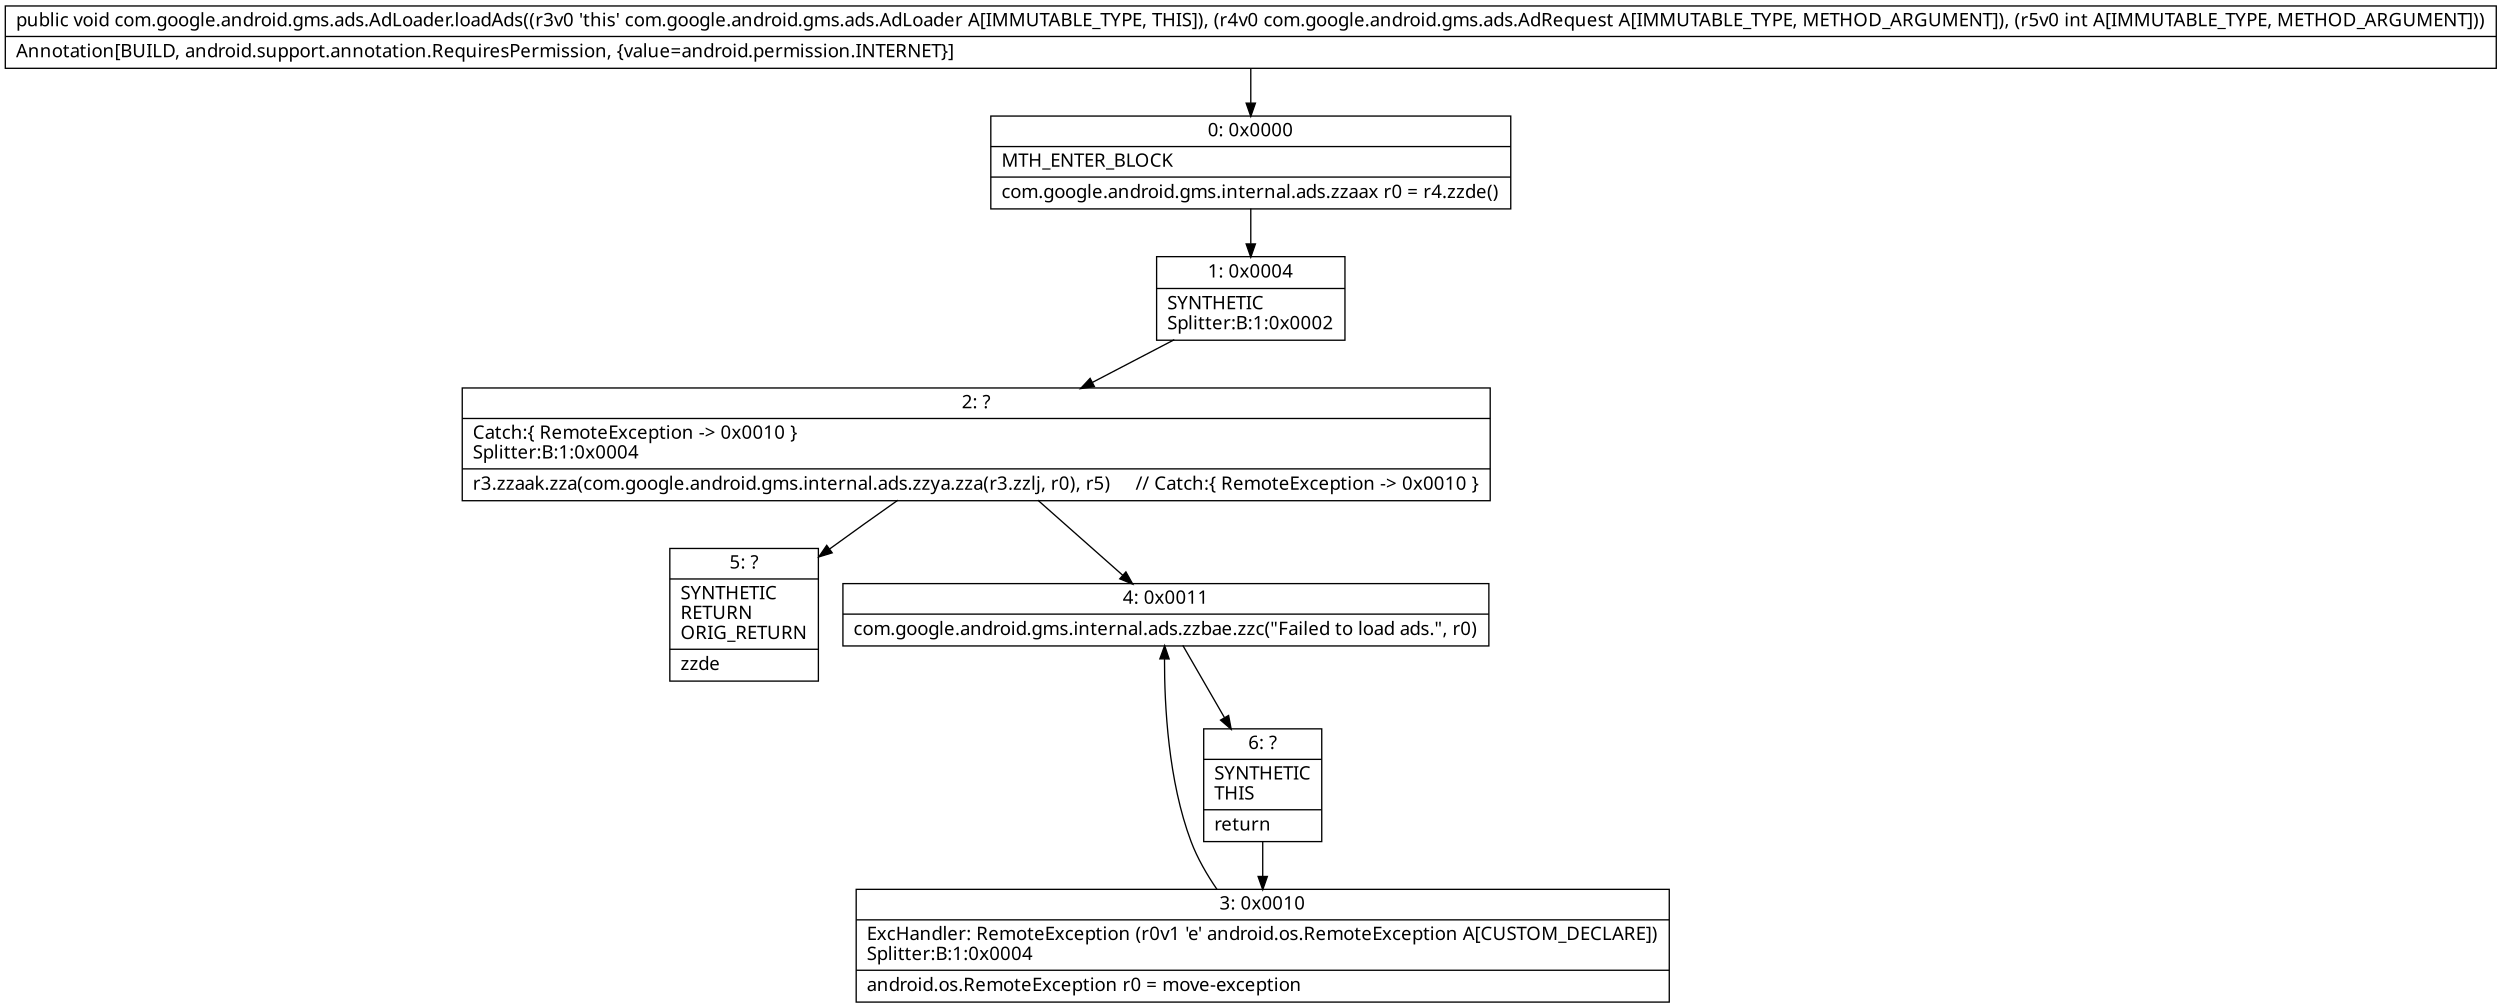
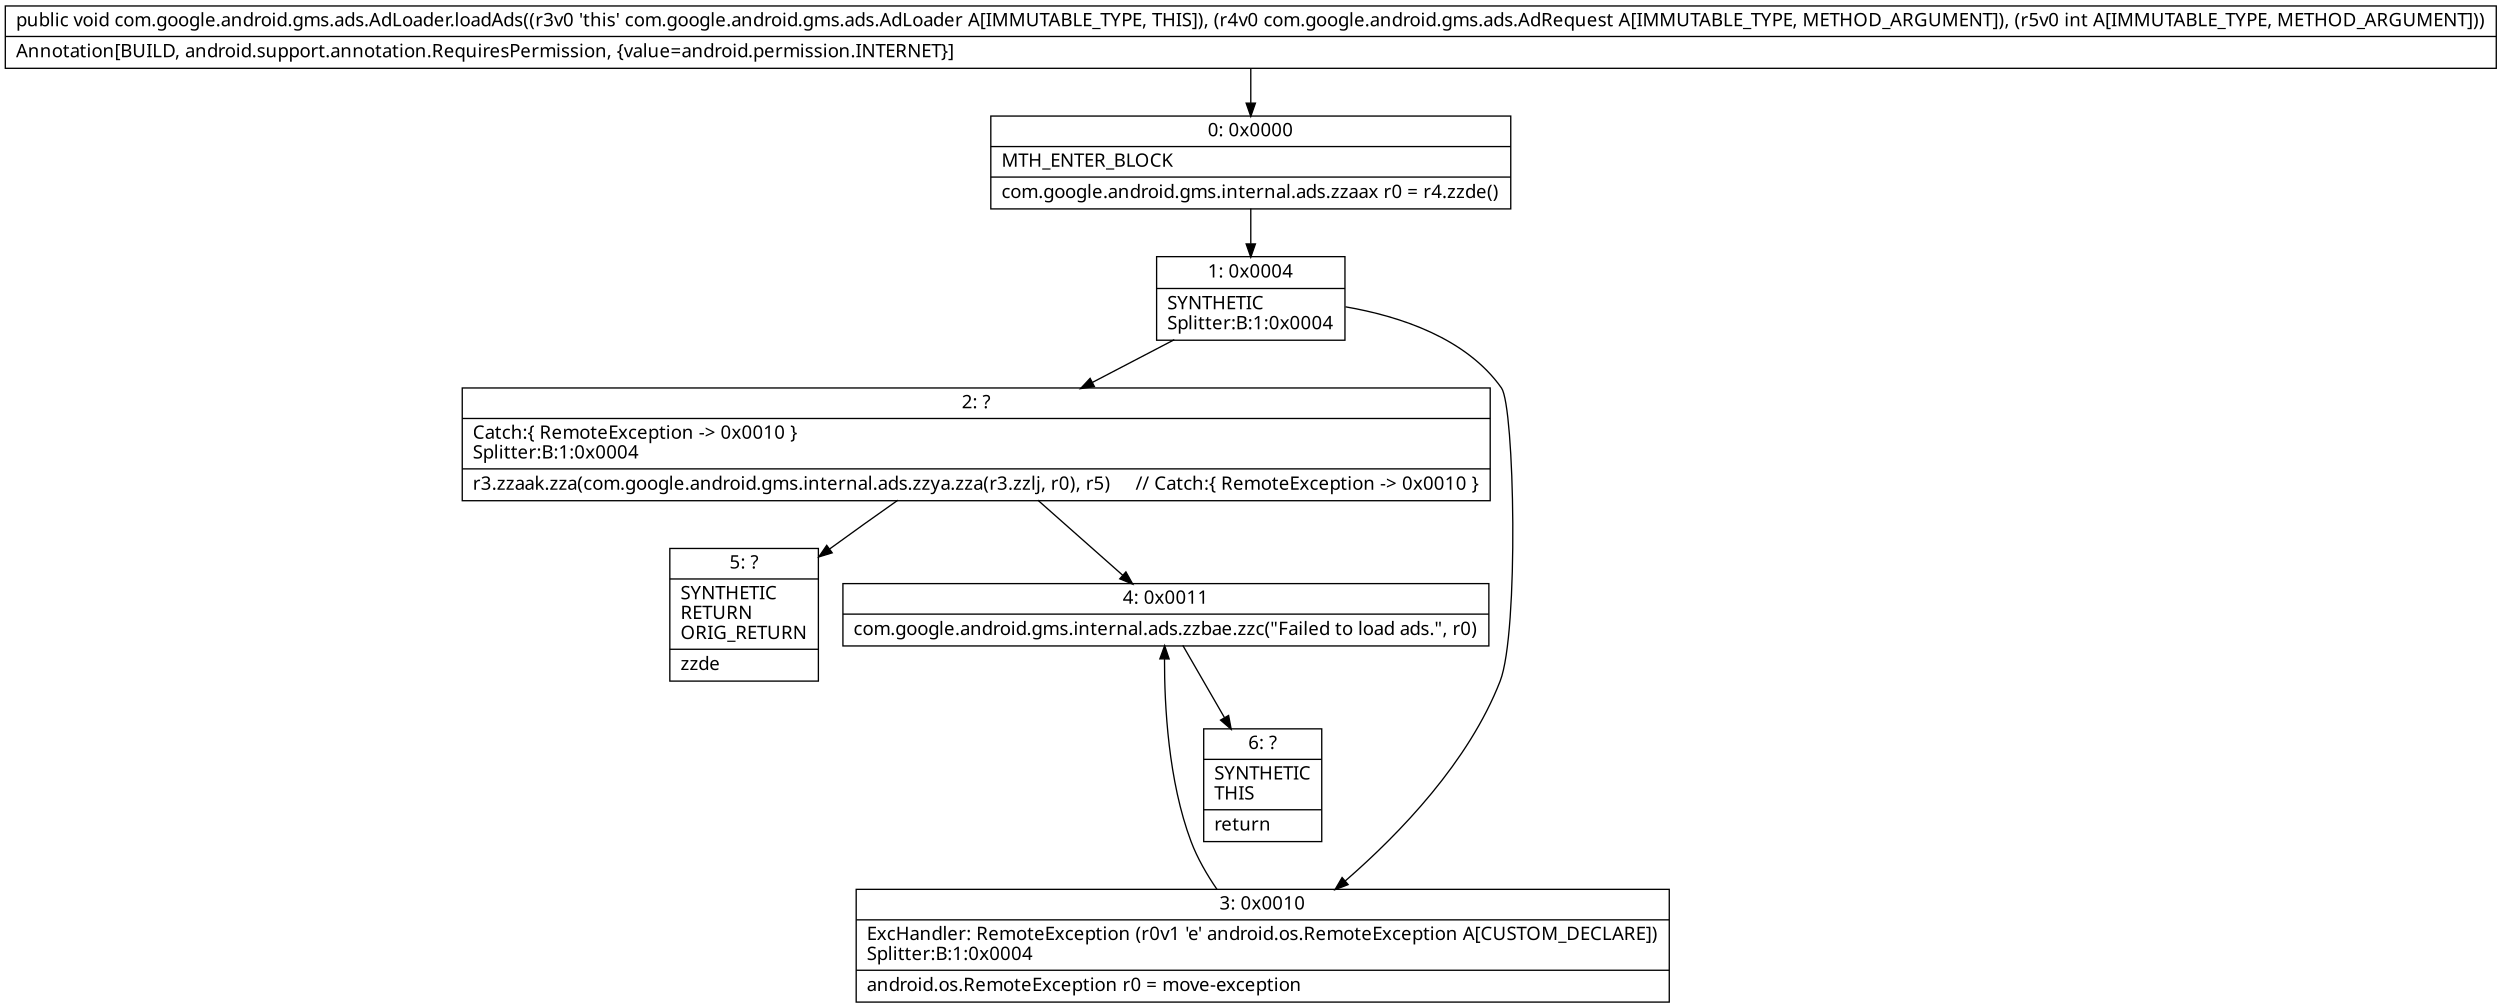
(1251, 324) -> (1251, 324)
(1263, 859) -> (1512, 572)
